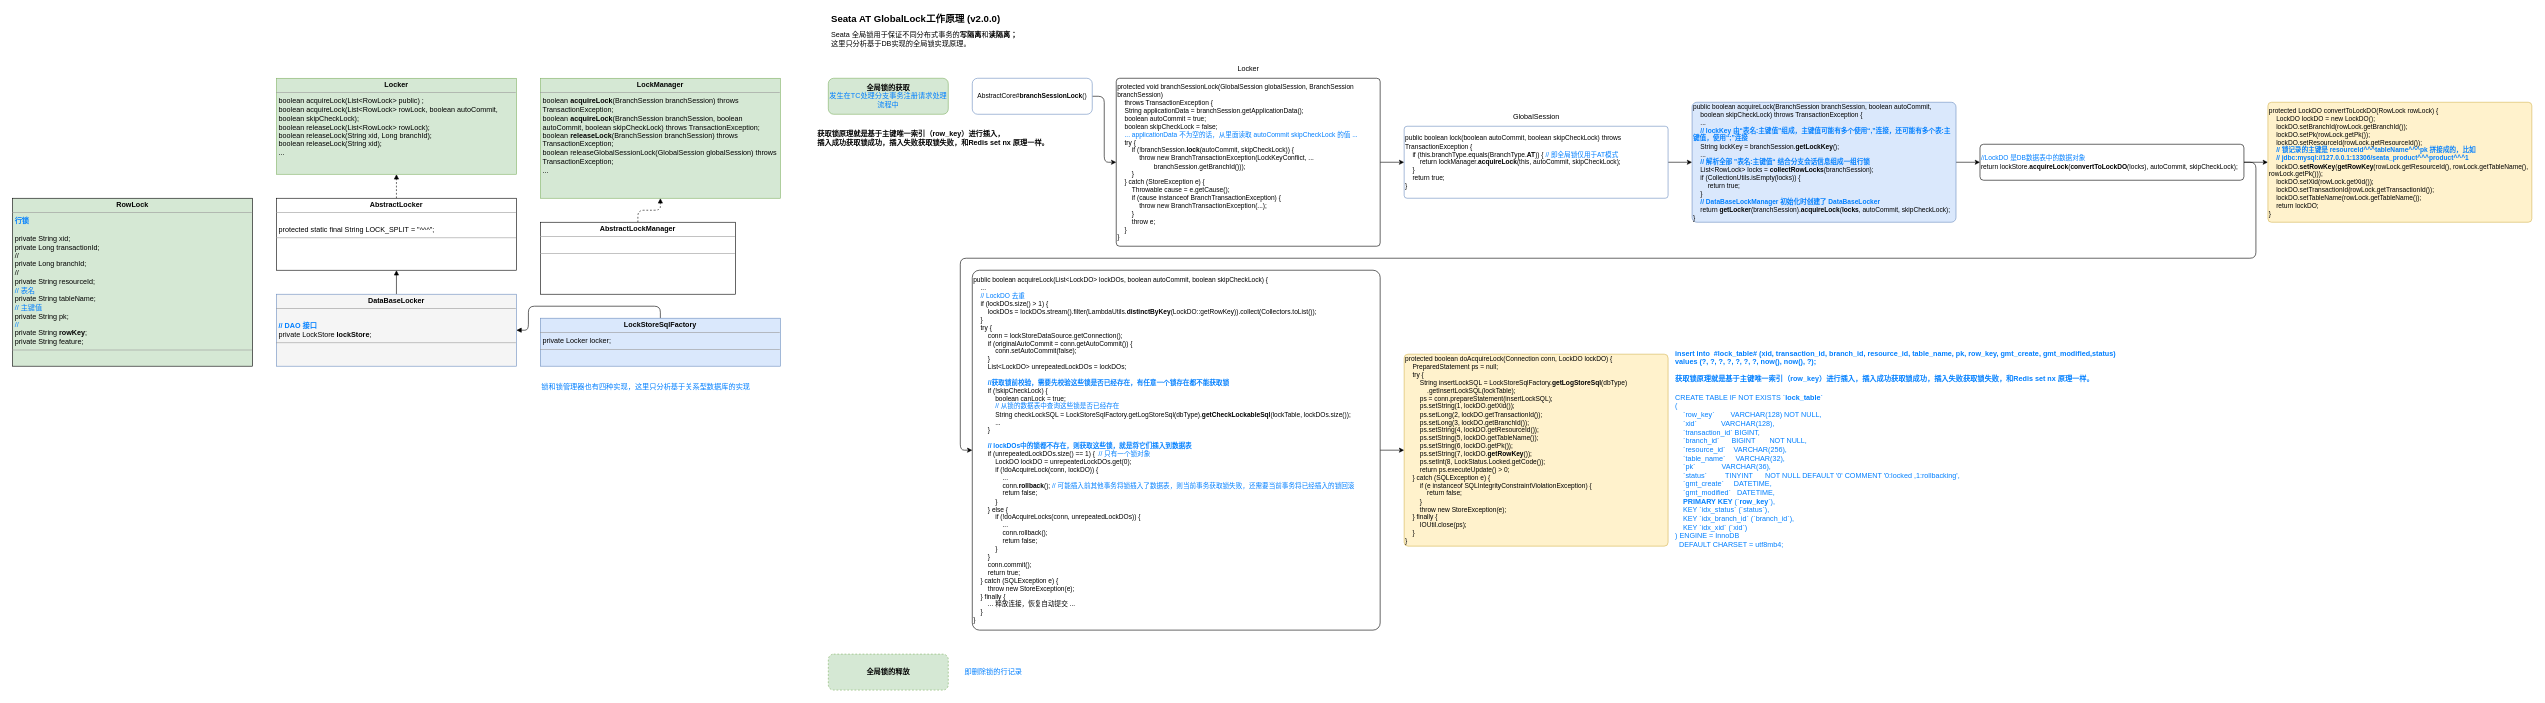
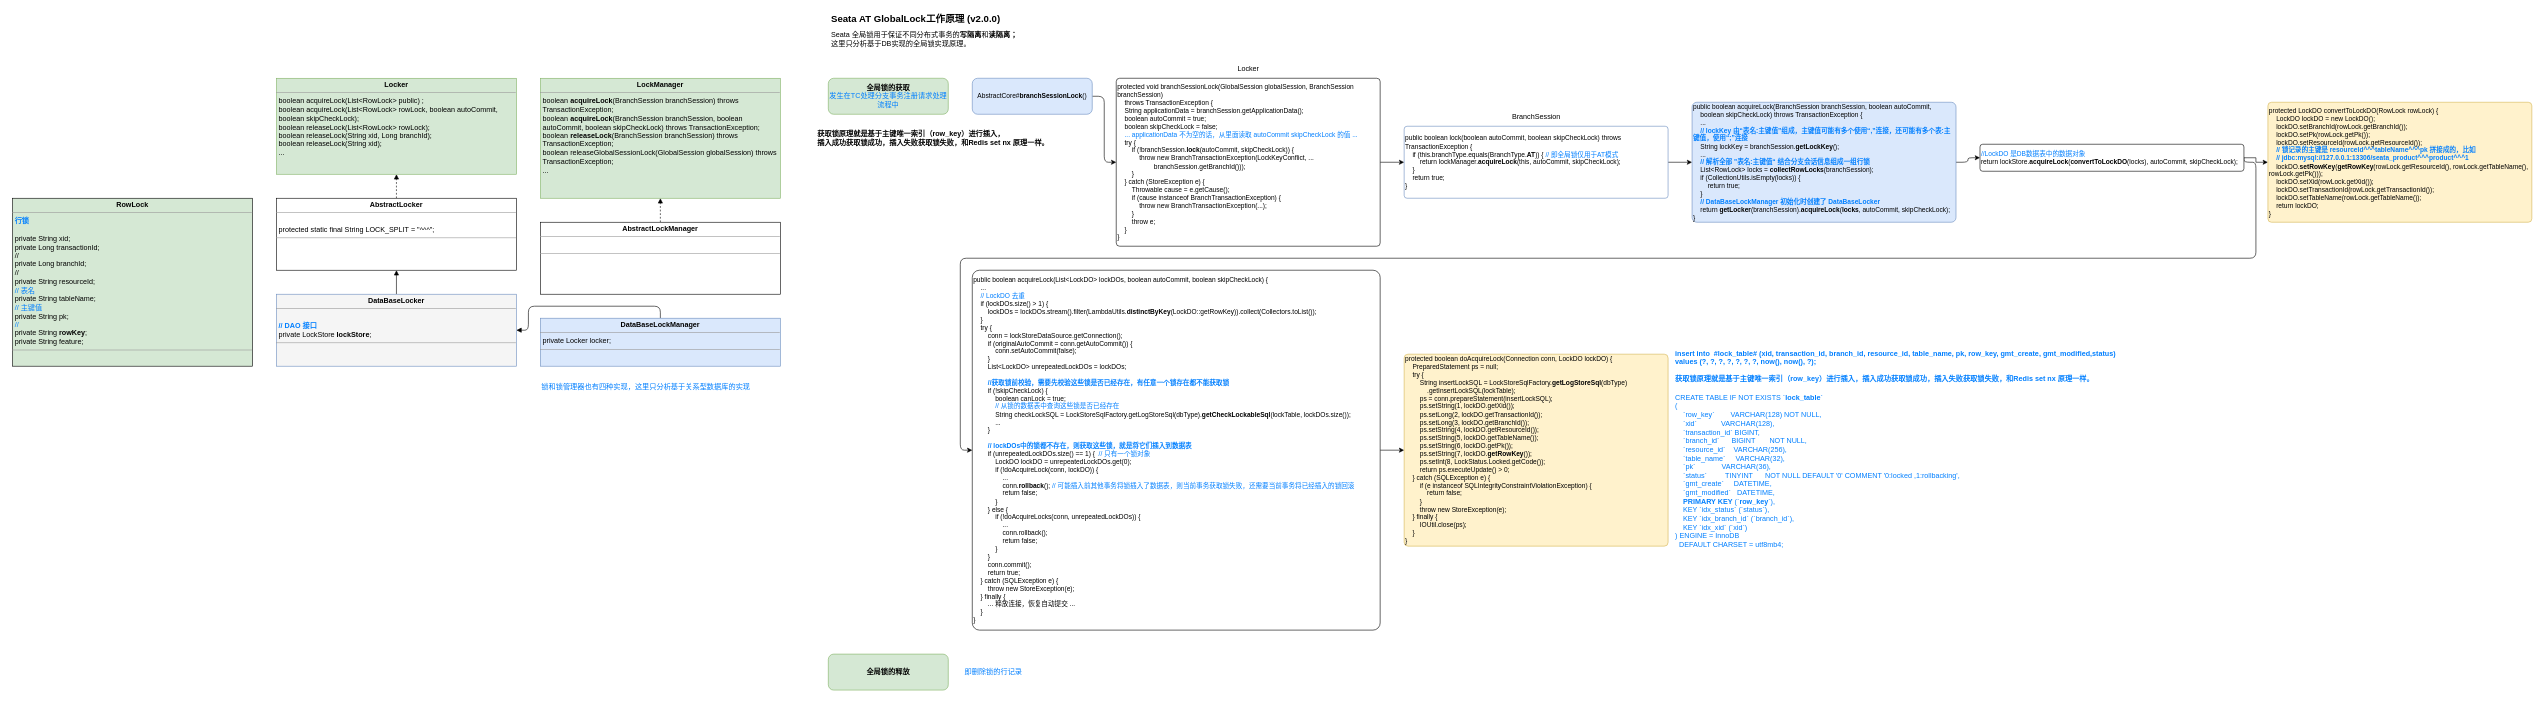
(1032, 96) -> (1032, 96)
(1537, 117) -> (1537, 117)
(2112, 162) -> (2112, 158)
(638, 258) -> (660, 258)
(580, 327) -> (580, 327)
(888, 672) -> (888, 672)
